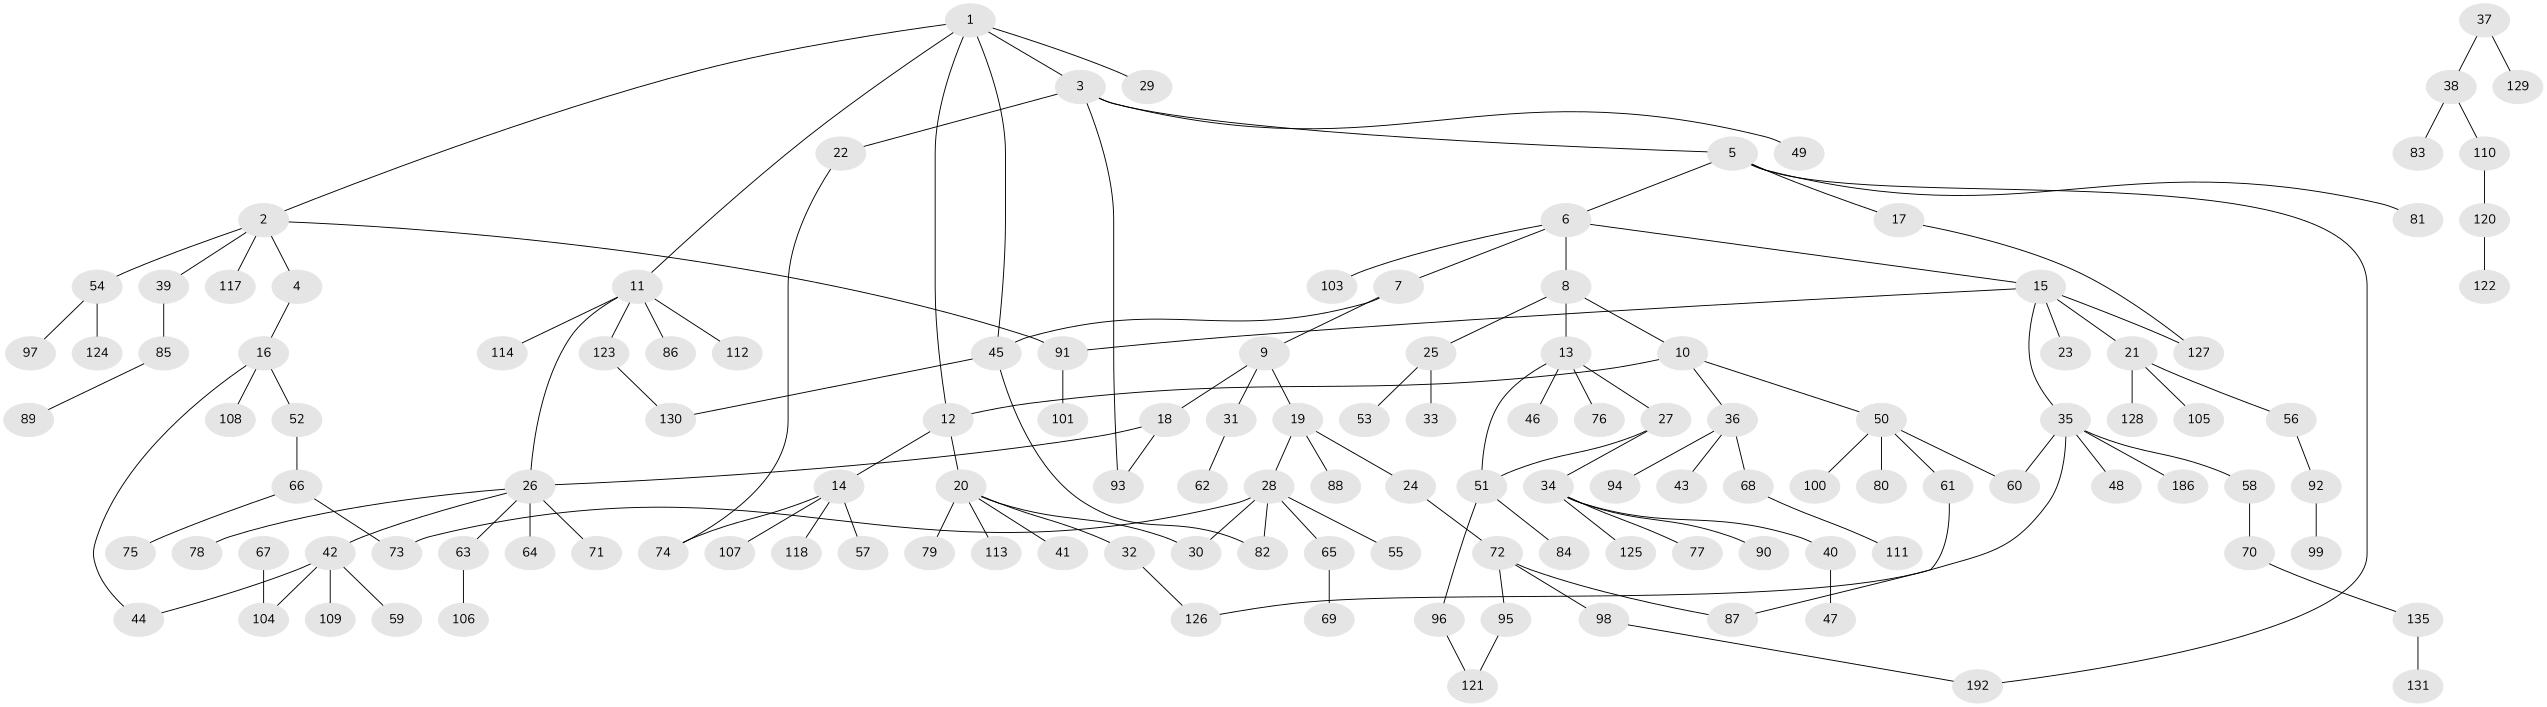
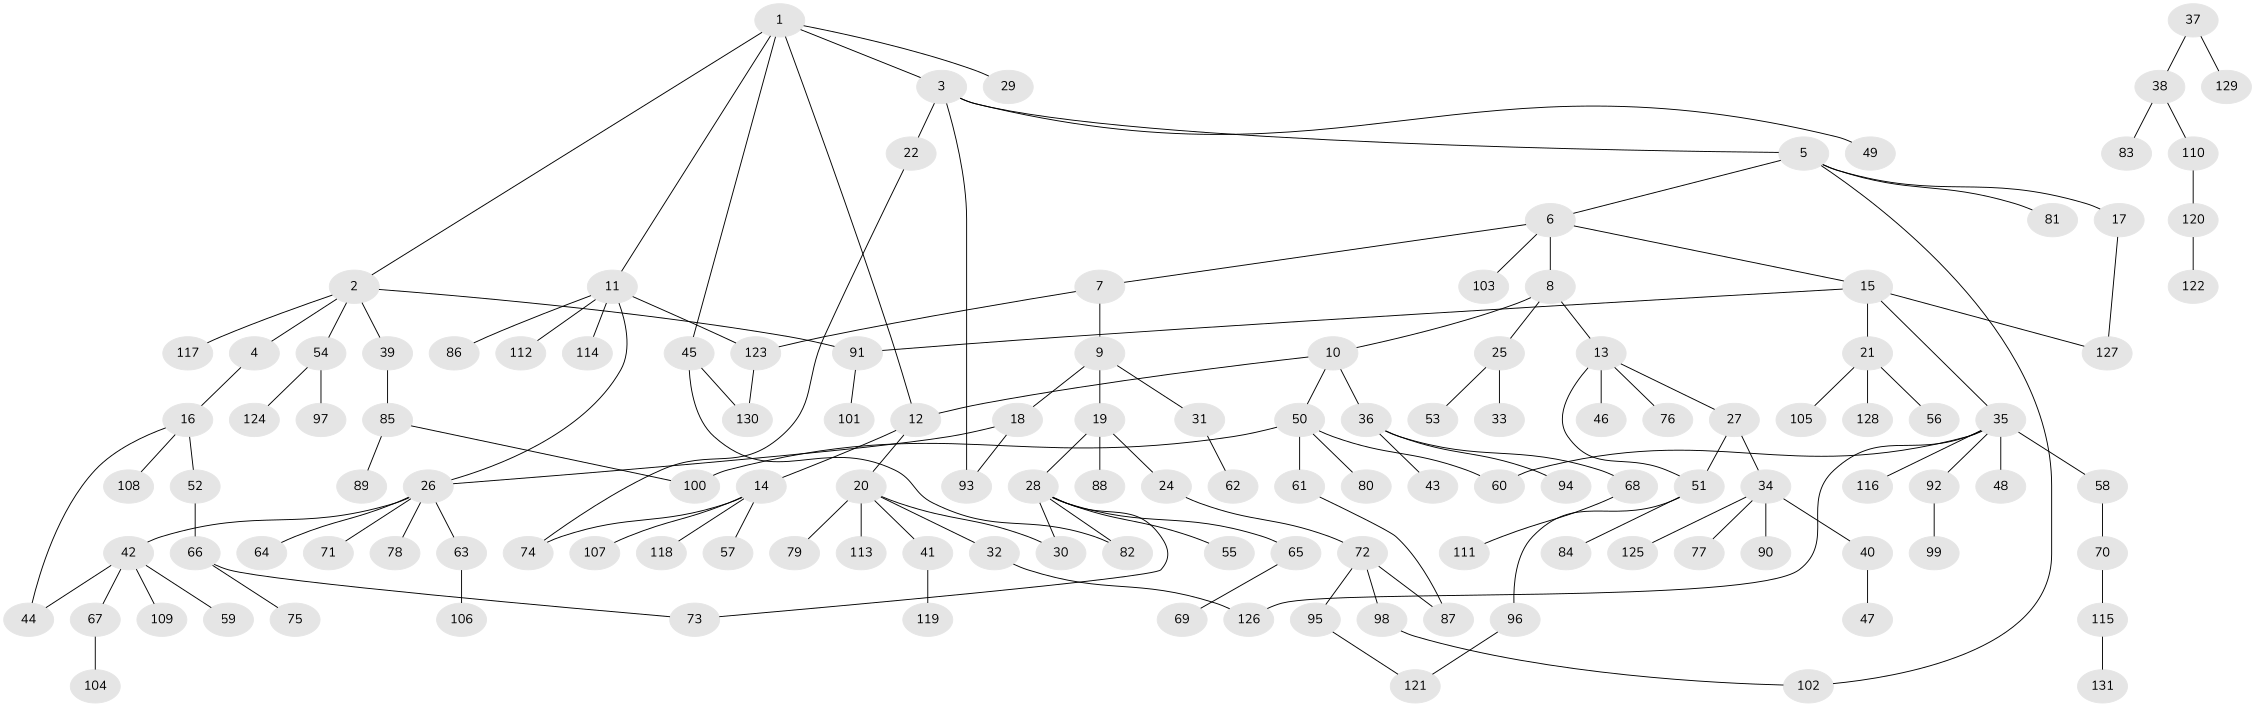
(1197, 320) -> (927, 317)
(2066, 353) -> none
none -> (541, 453)
(2304, 453) -> (1968, 453)
(2183, 487) -> (1868, 487)
(297, 586) -> (112, 586)
none -> (928, 620)
(2418, 620) -> (2103, 620)
(1978, 686) -> (1808, 686)
